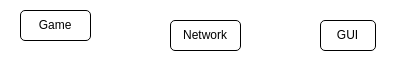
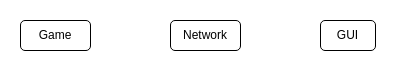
(56, 26) -> (56, 36)
